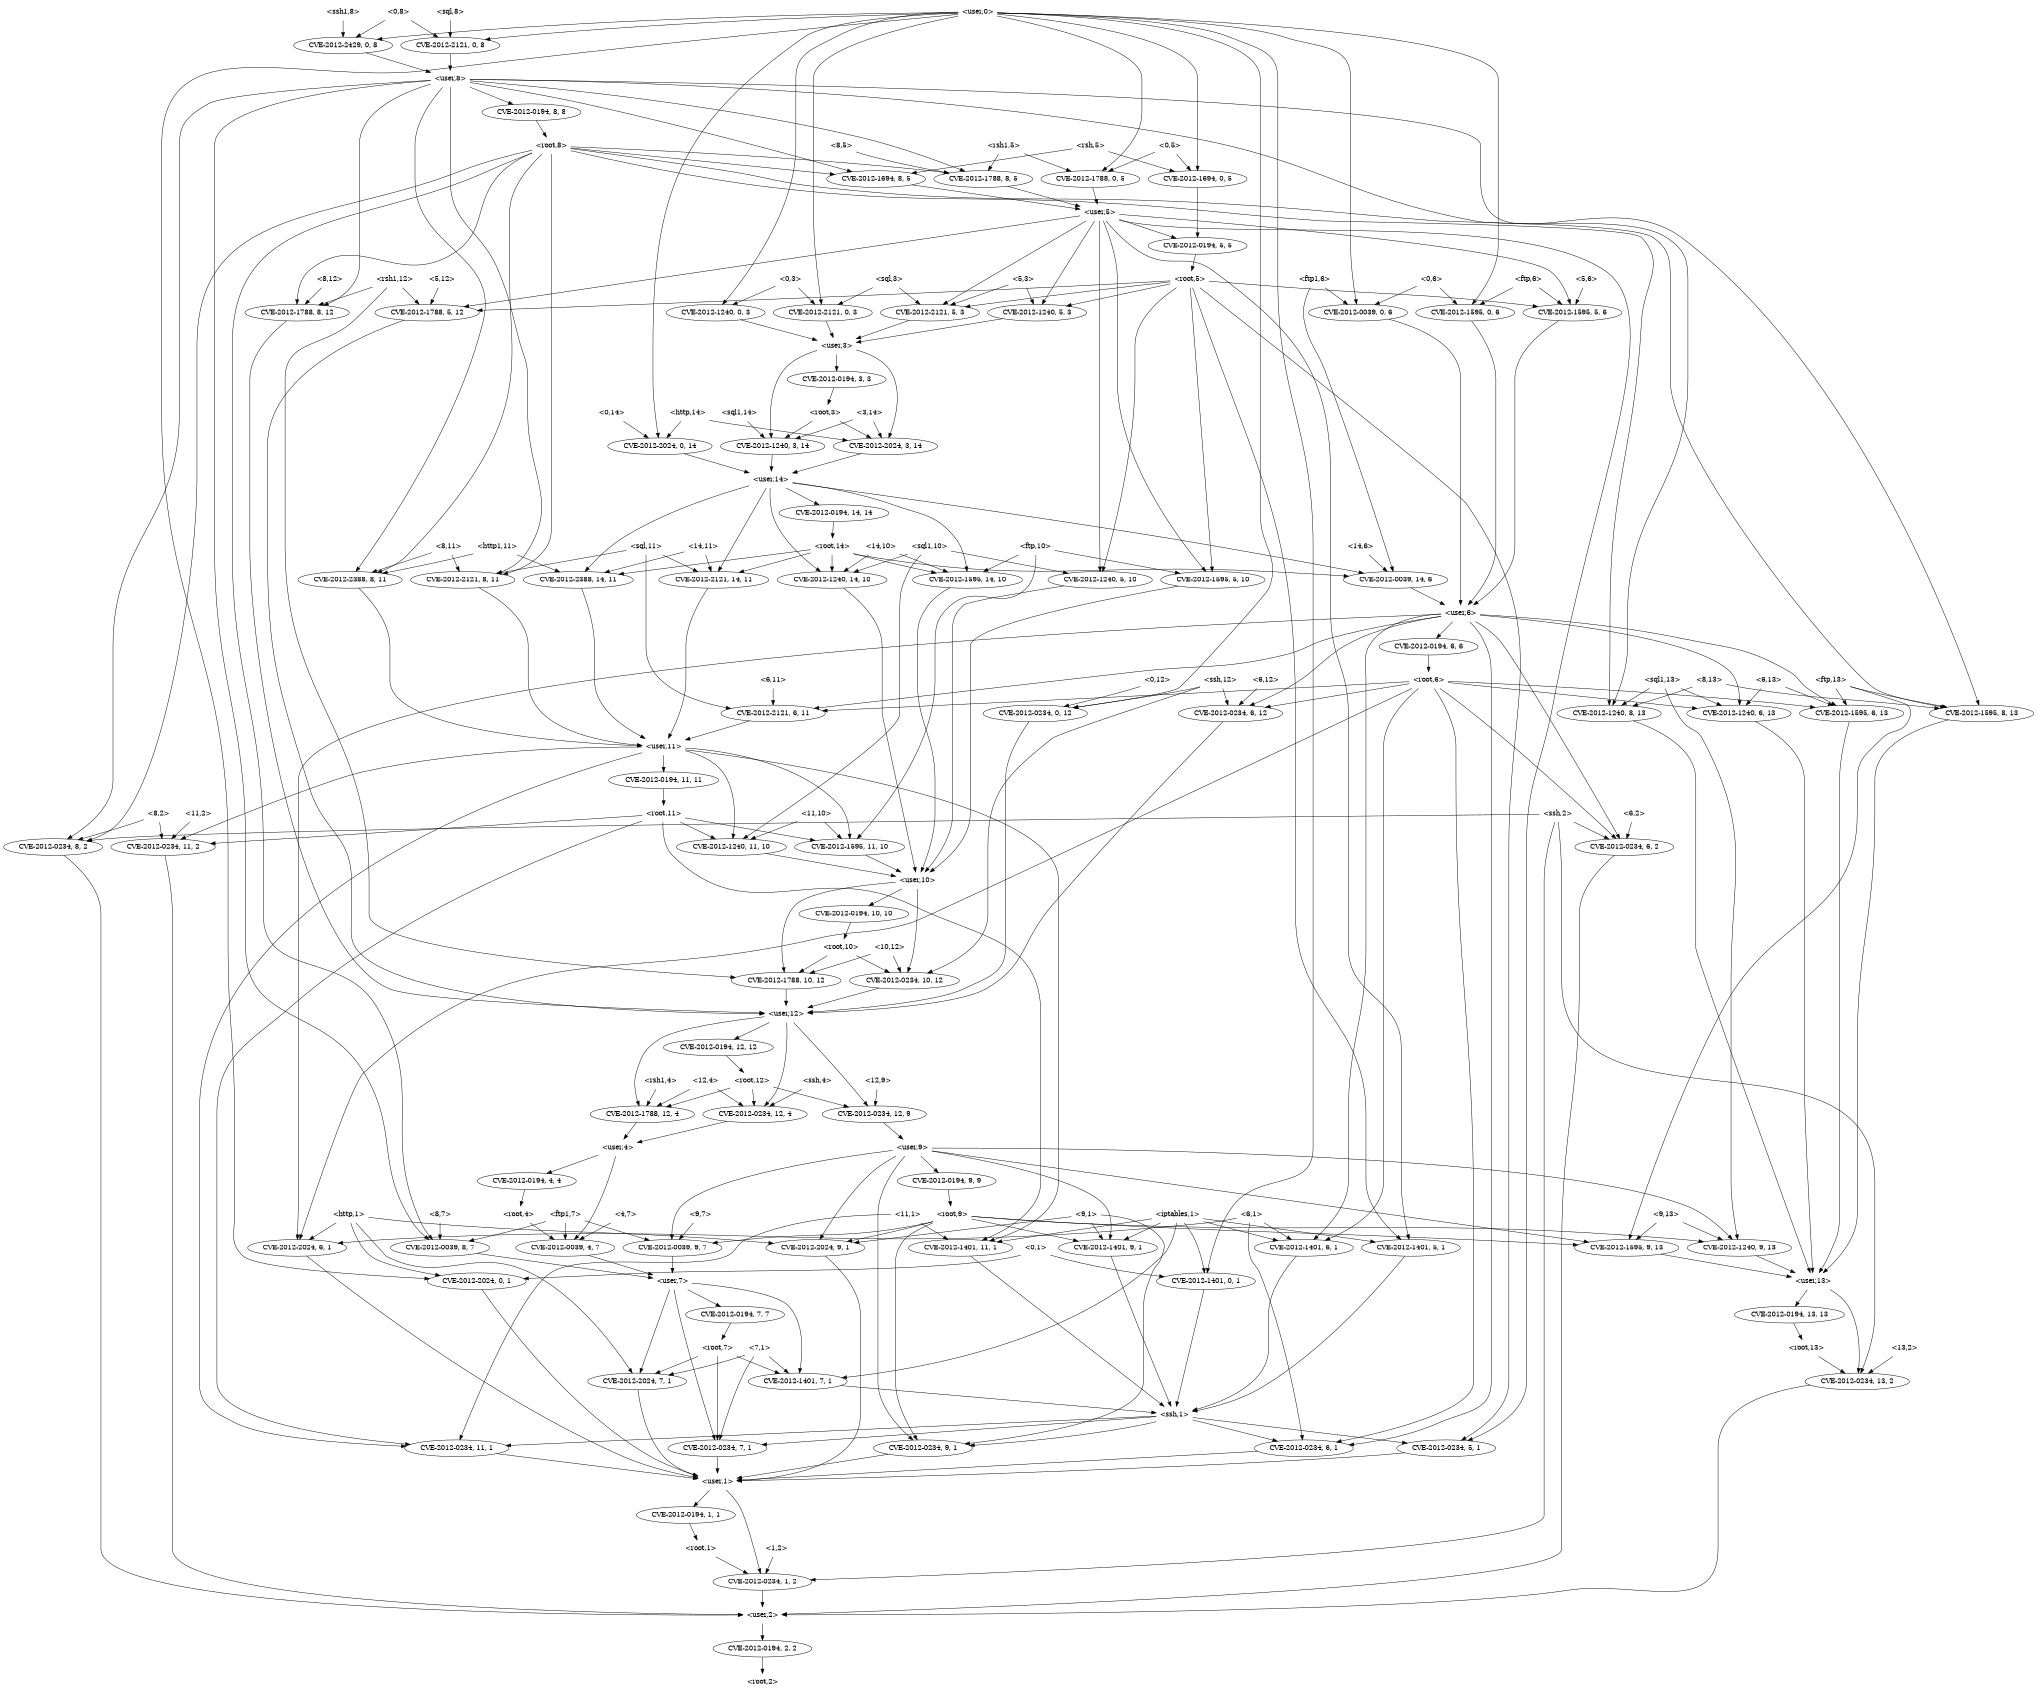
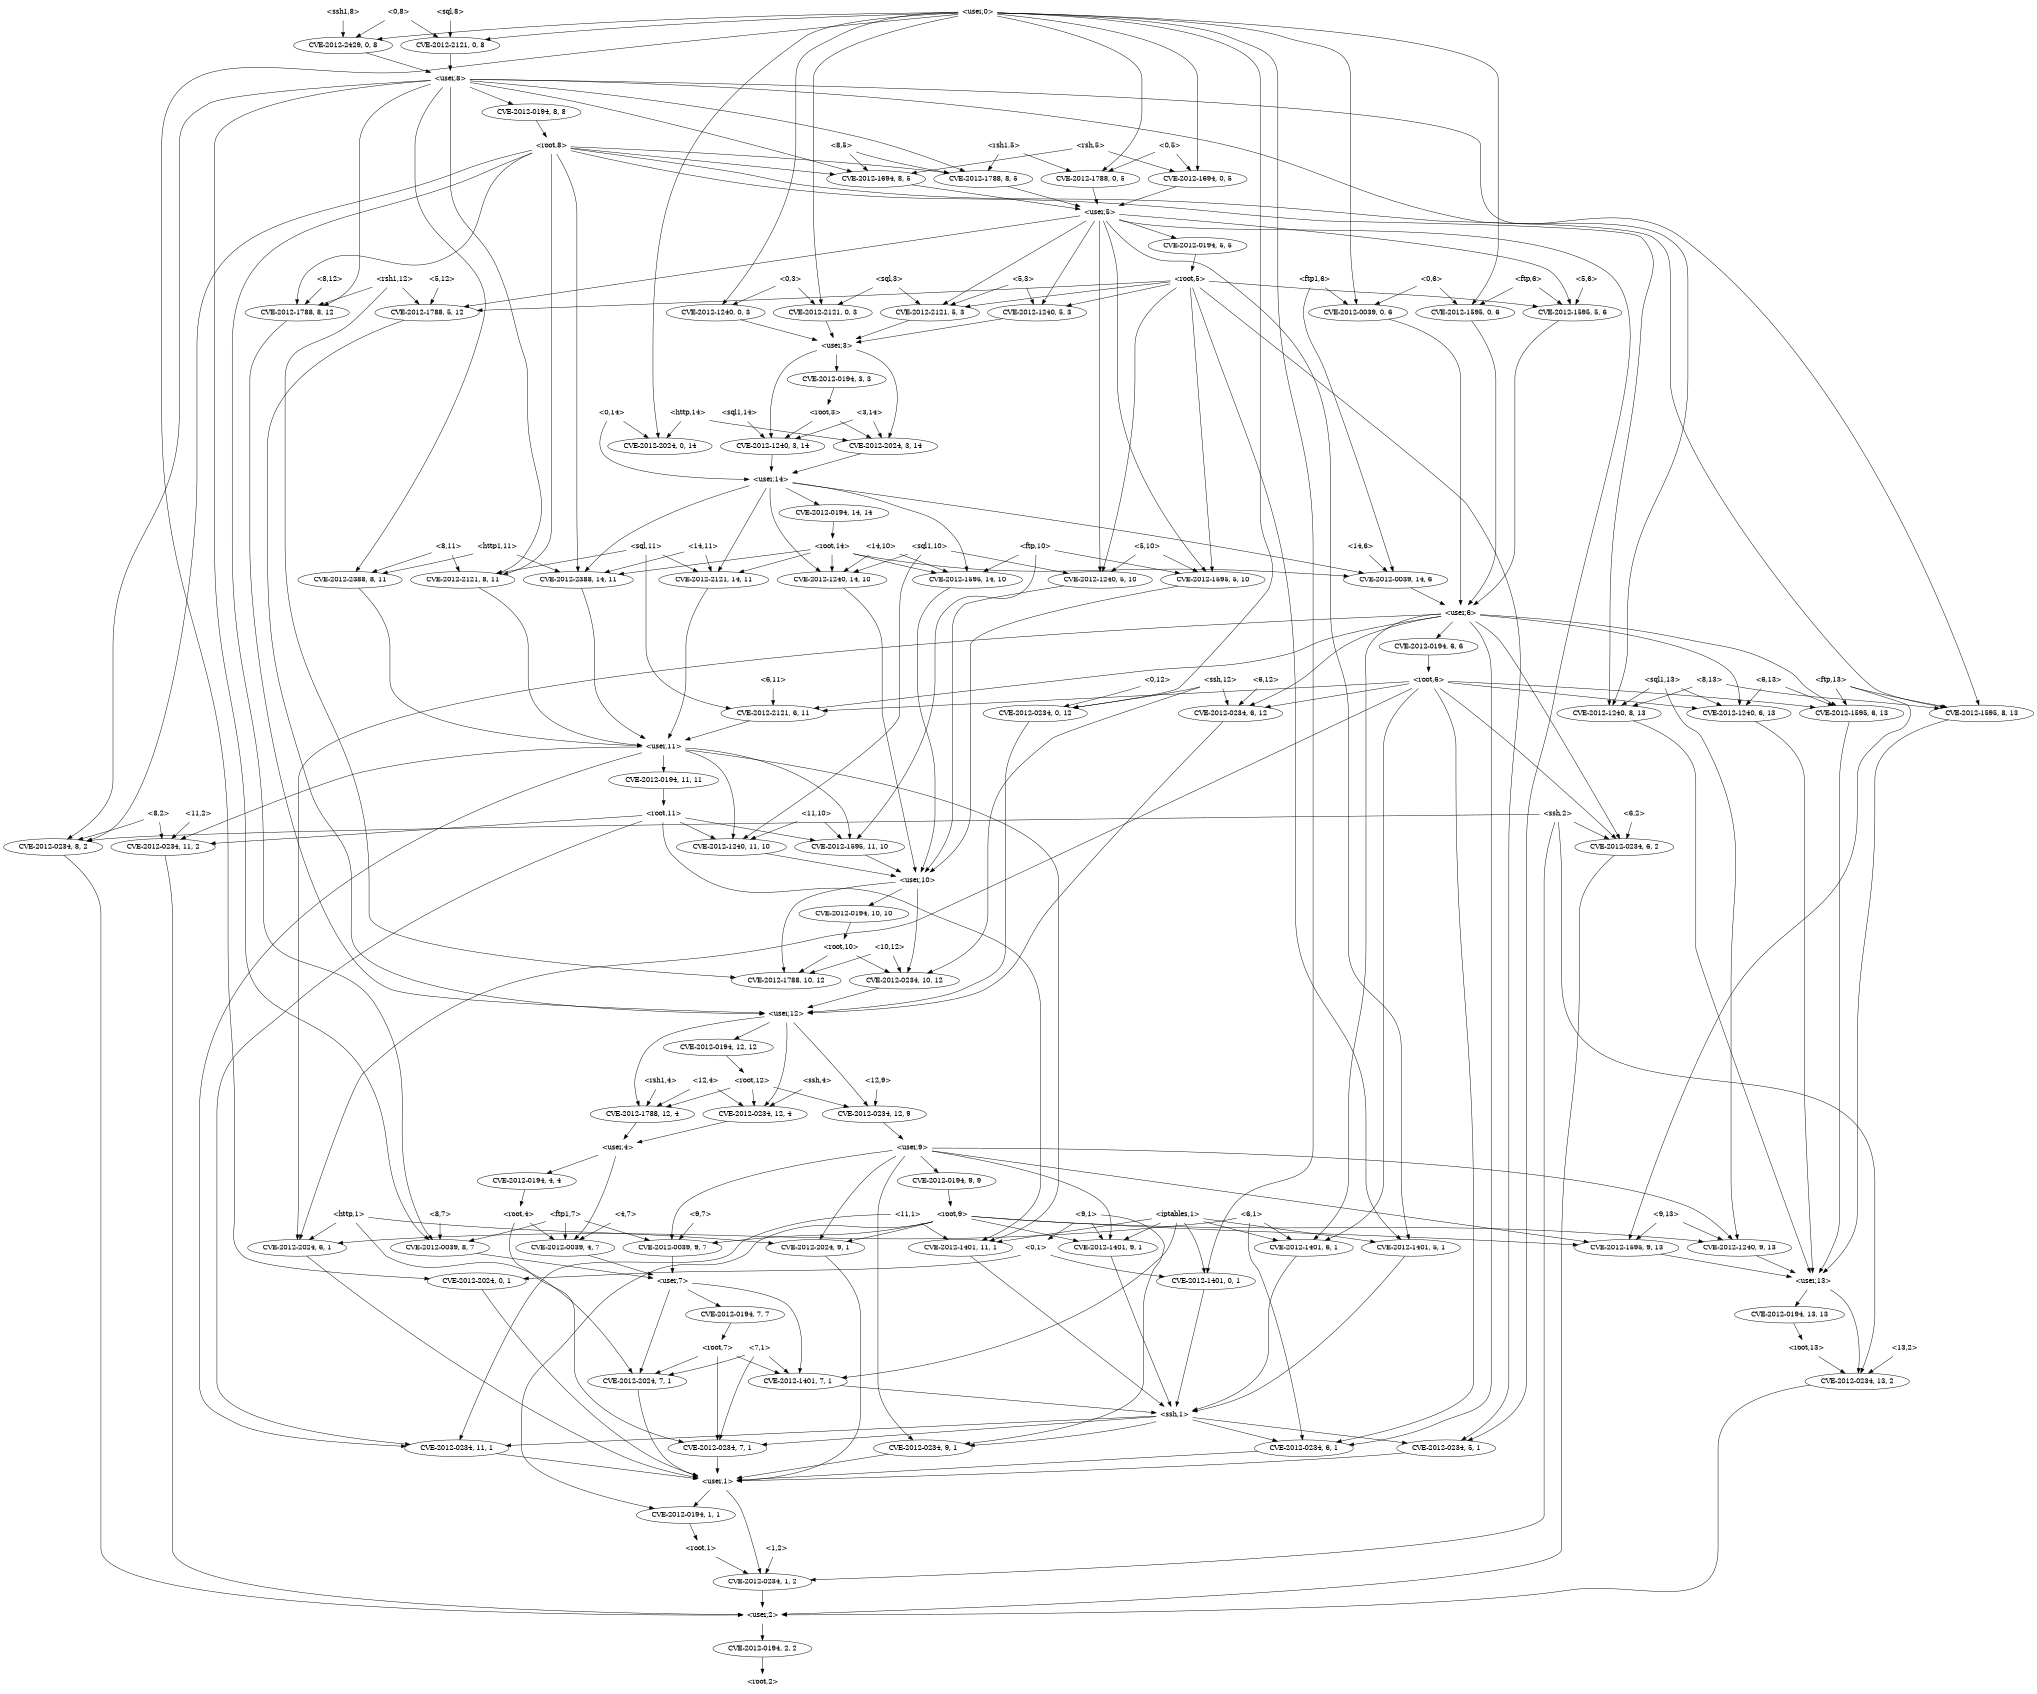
none -> (857, 161)
(1198, 207) -> (1150, 195)
(510, 380) -> (577, 358)
(714, 463) -> (655, 473)
none -> (1147, 546)
(786, 995) -> none
(965, 1229) -> (1065, 1229)
(384, 1262) -> none
(896, 1322) -> (613, 1293)
(692, 1363) -> (575, 1346)
